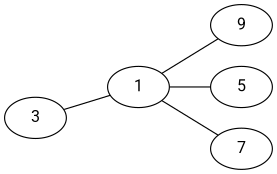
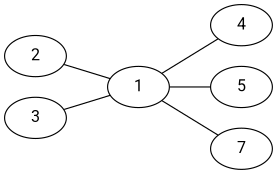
(241, 25) -> (241, 25)
none -> (35, 56)
